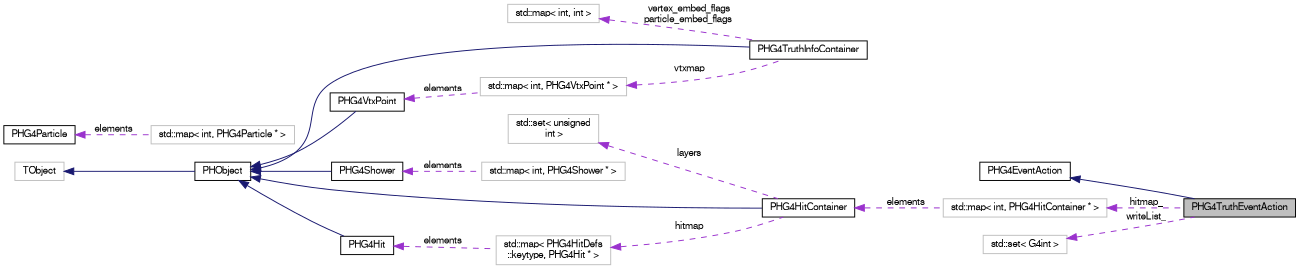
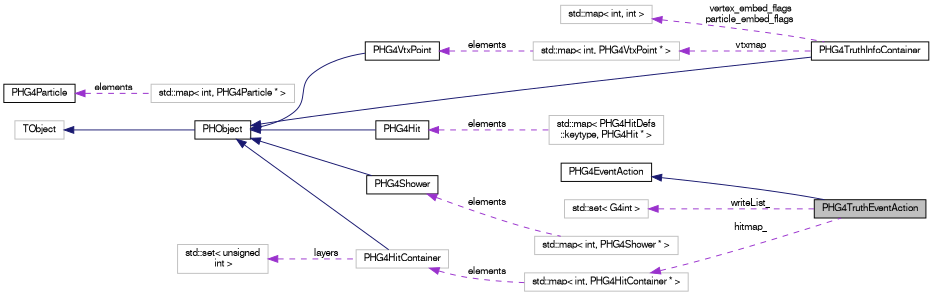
(808, 208) -> (402, 259)
(703, 237) -> none
